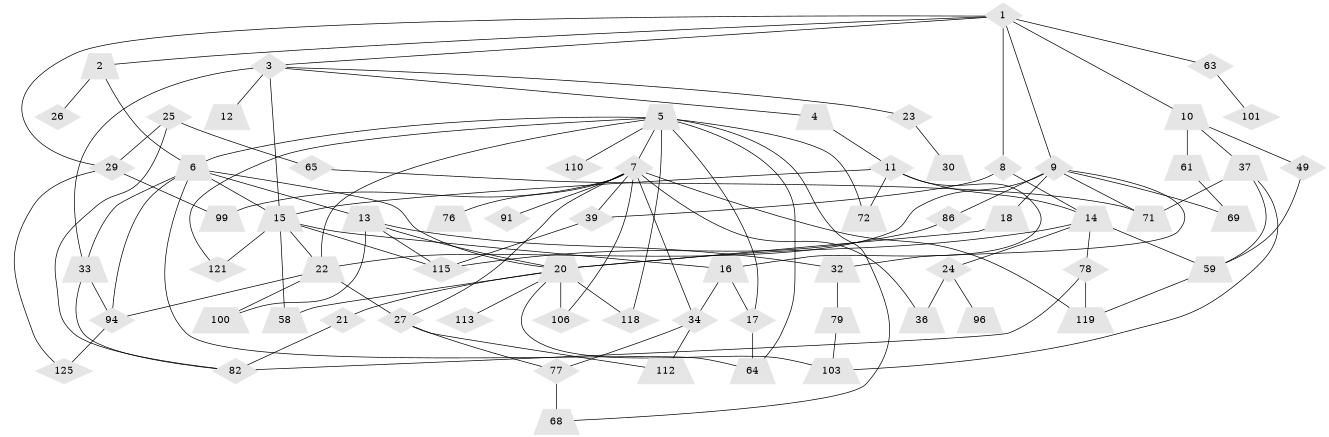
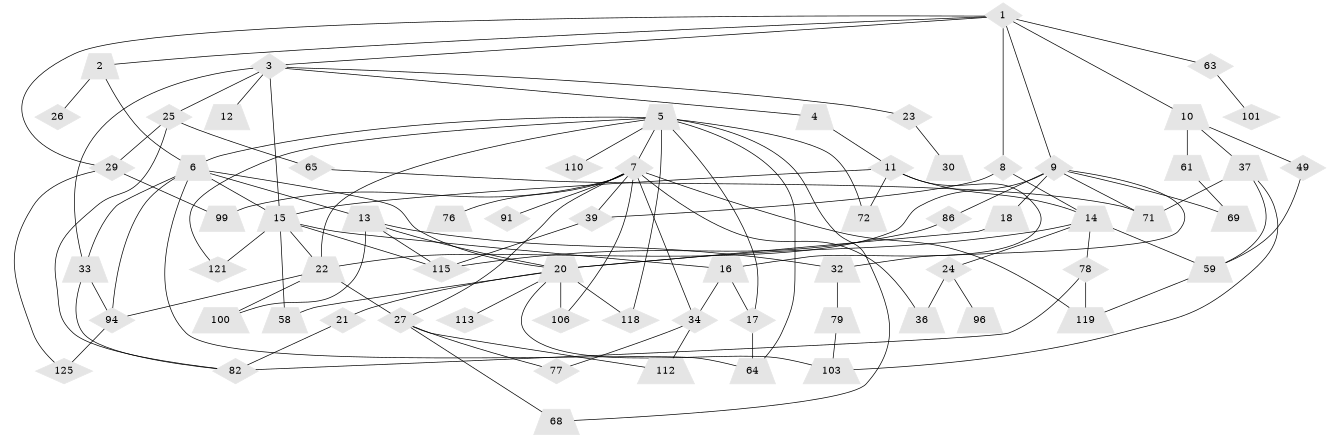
none -> (220, 91)
(557, 397) -> (476, 370)
